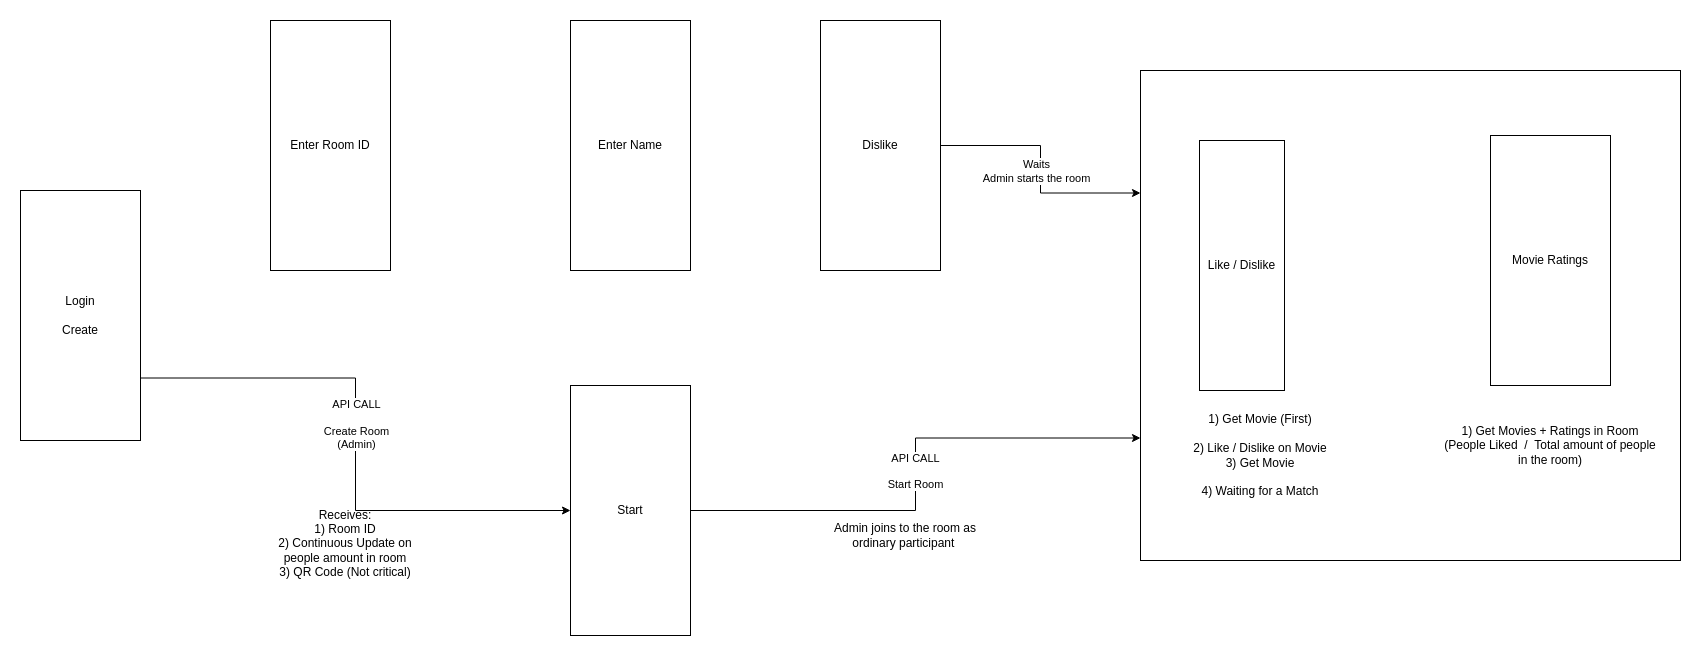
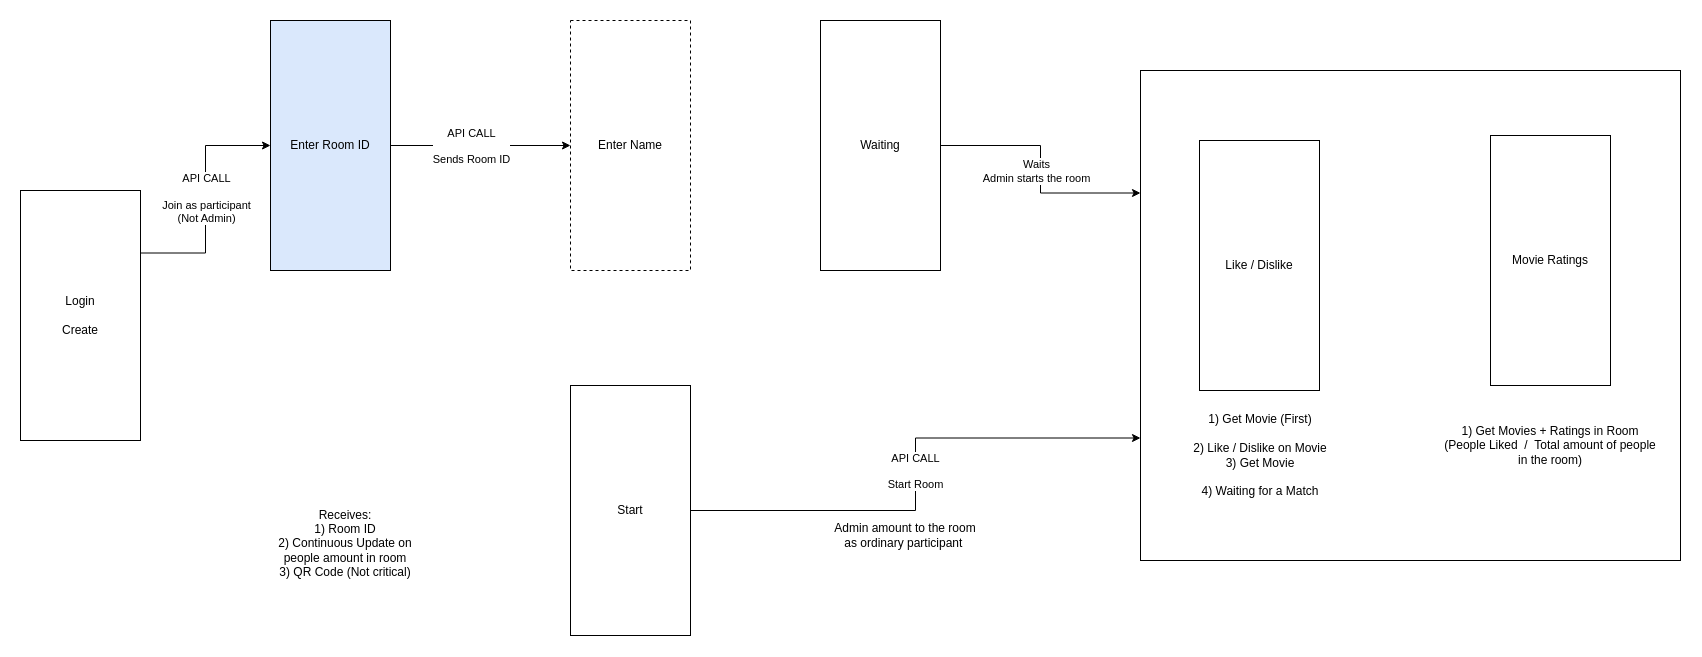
(331, 146) -> (331, 146)
none -> (536, 146)
(631, 146) -> (631, 146)
(881, 146) -> (881, 146)
none -> (199, 253)
(1242, 266) -> (1260, 266)
(418, 511) -> none
(906, 536) -> (906, 536)
